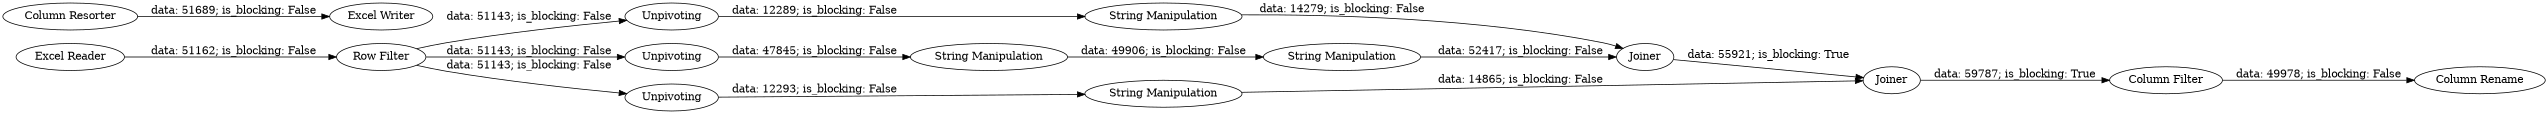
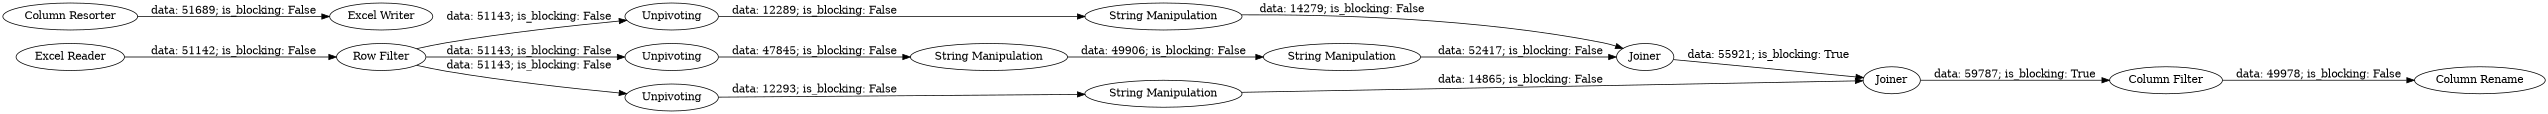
(234, 51) -> (234, 51)
